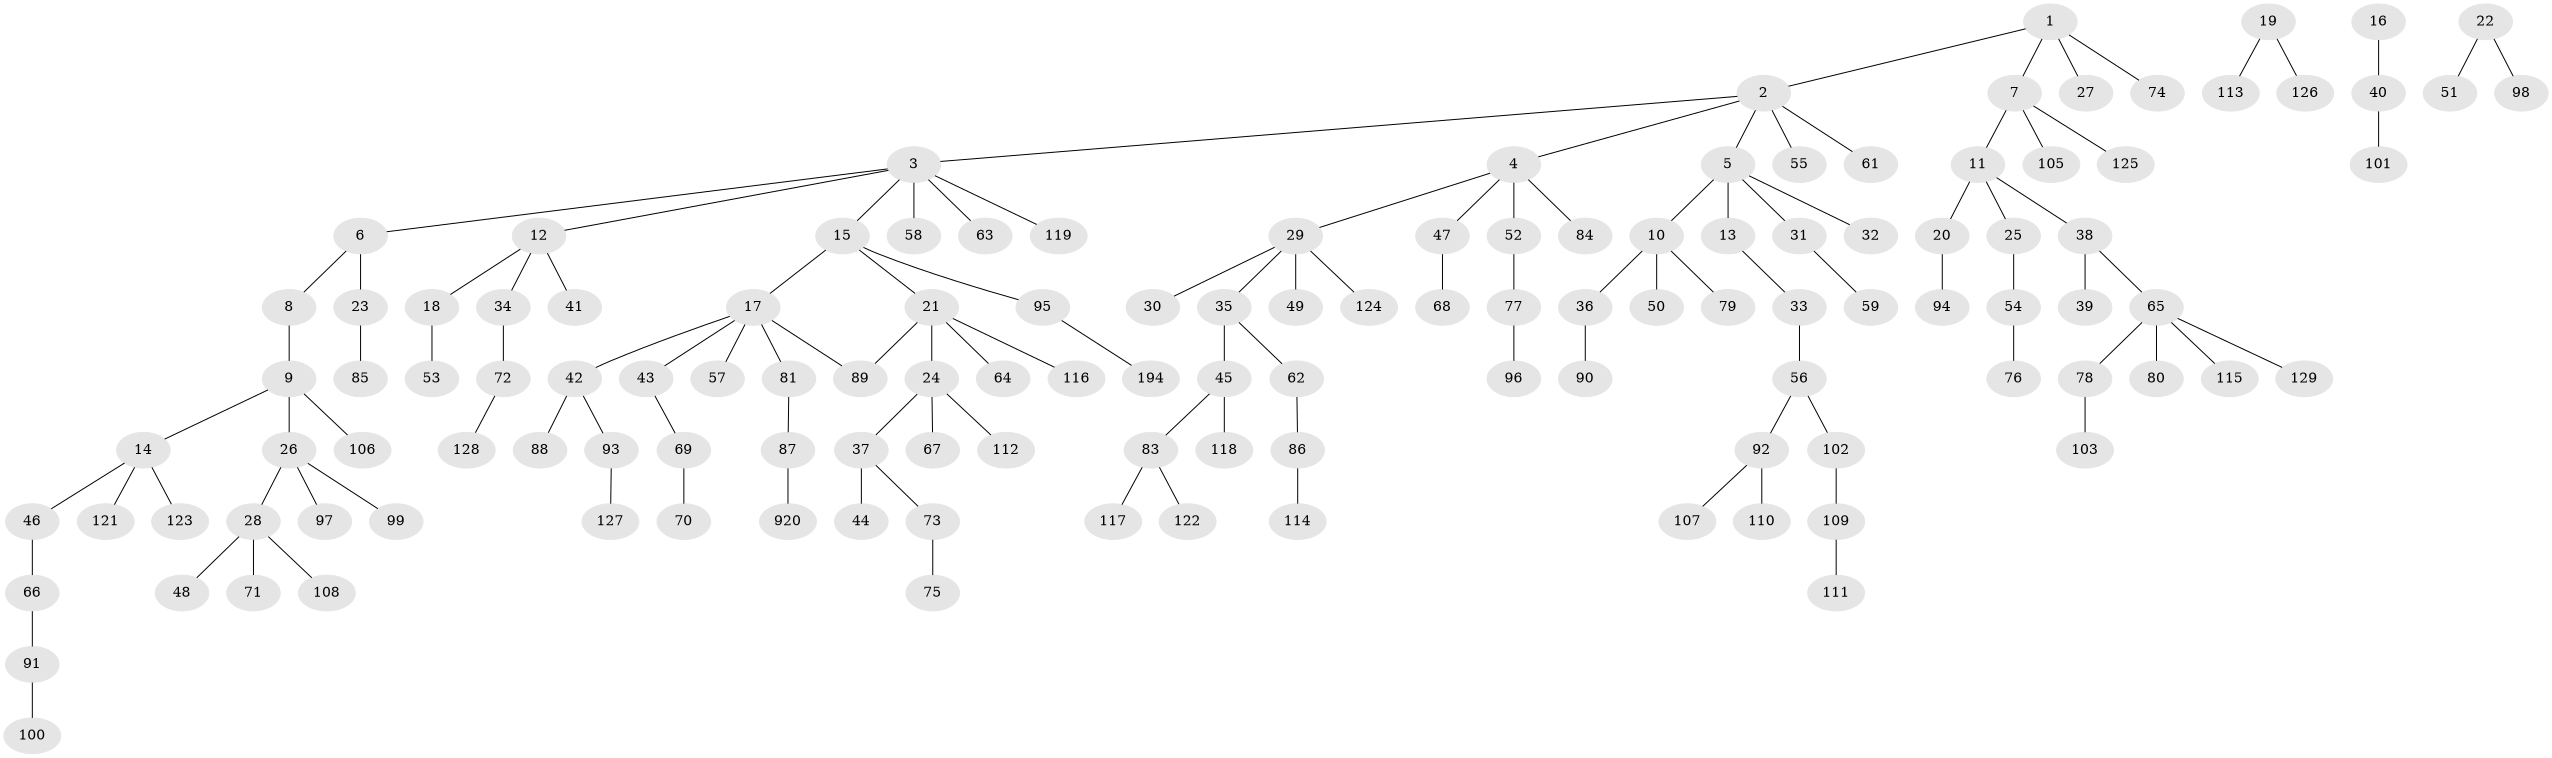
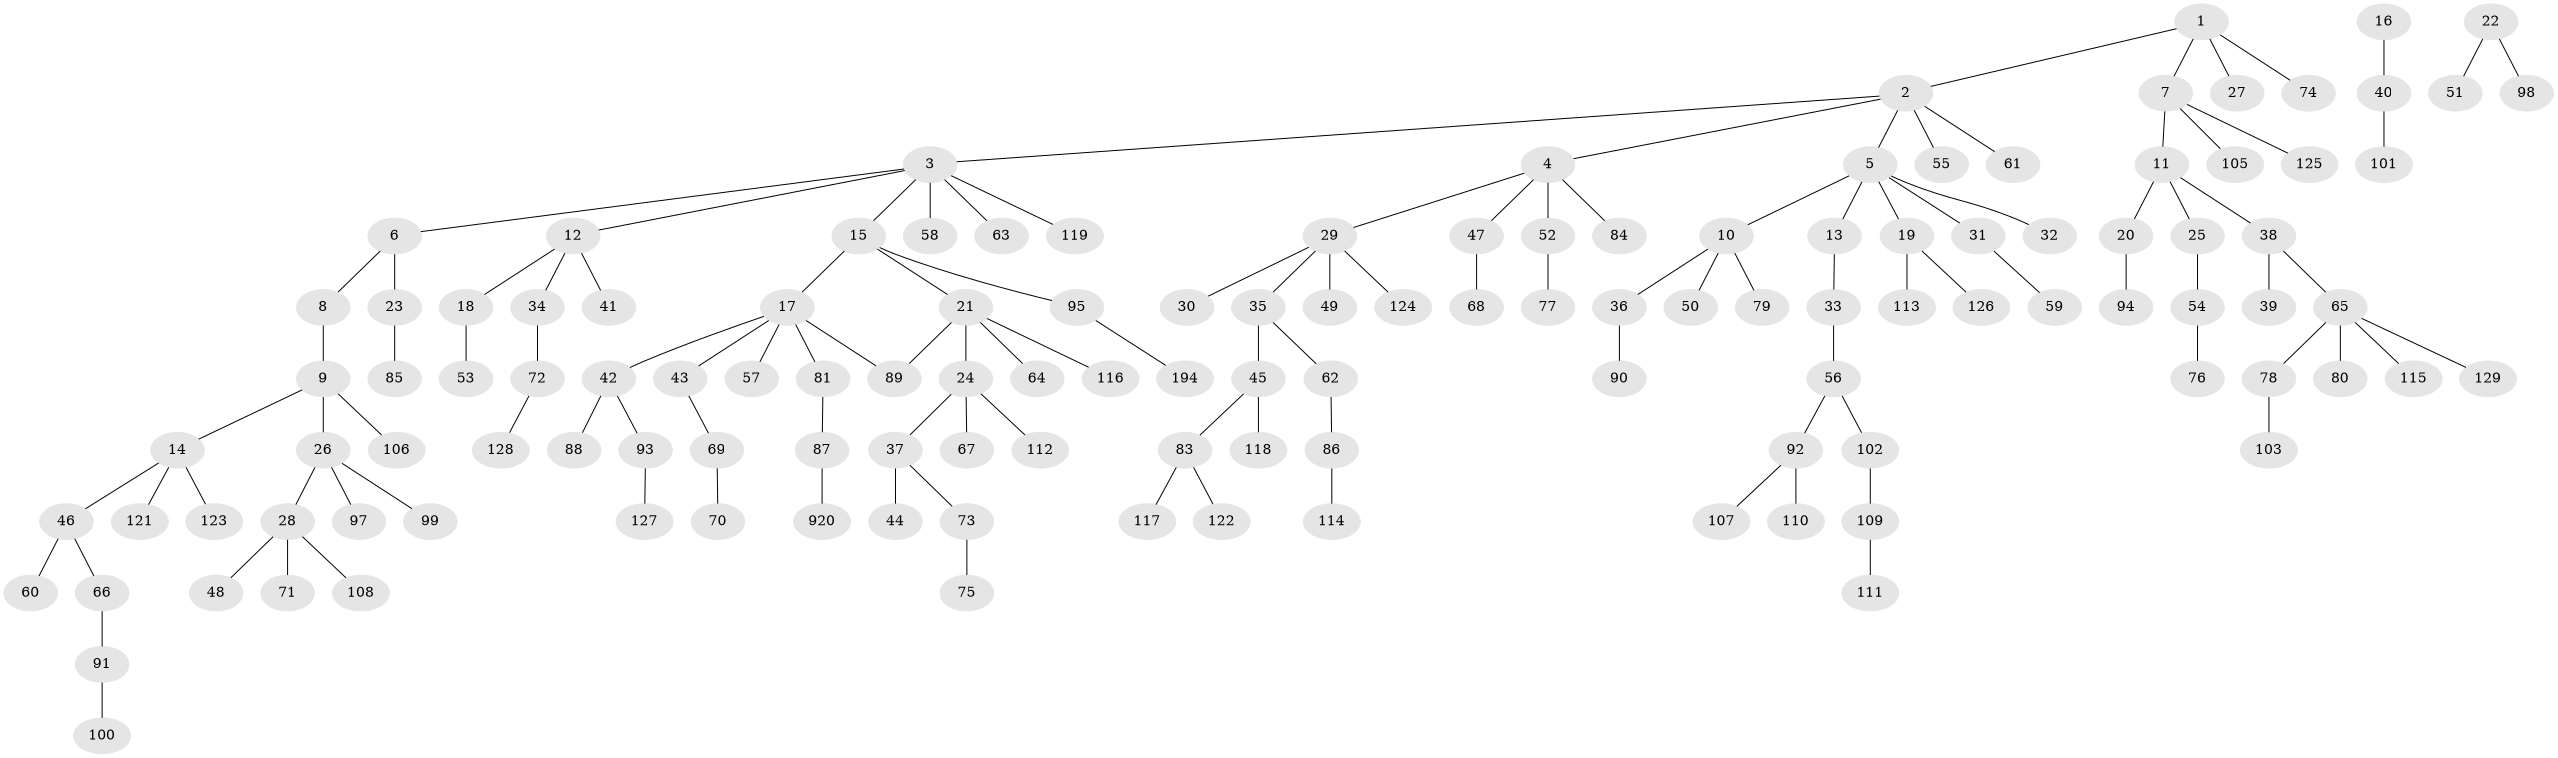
none -> (1889, 200)
(1514, 379) -> none
none -> (31, 593)
